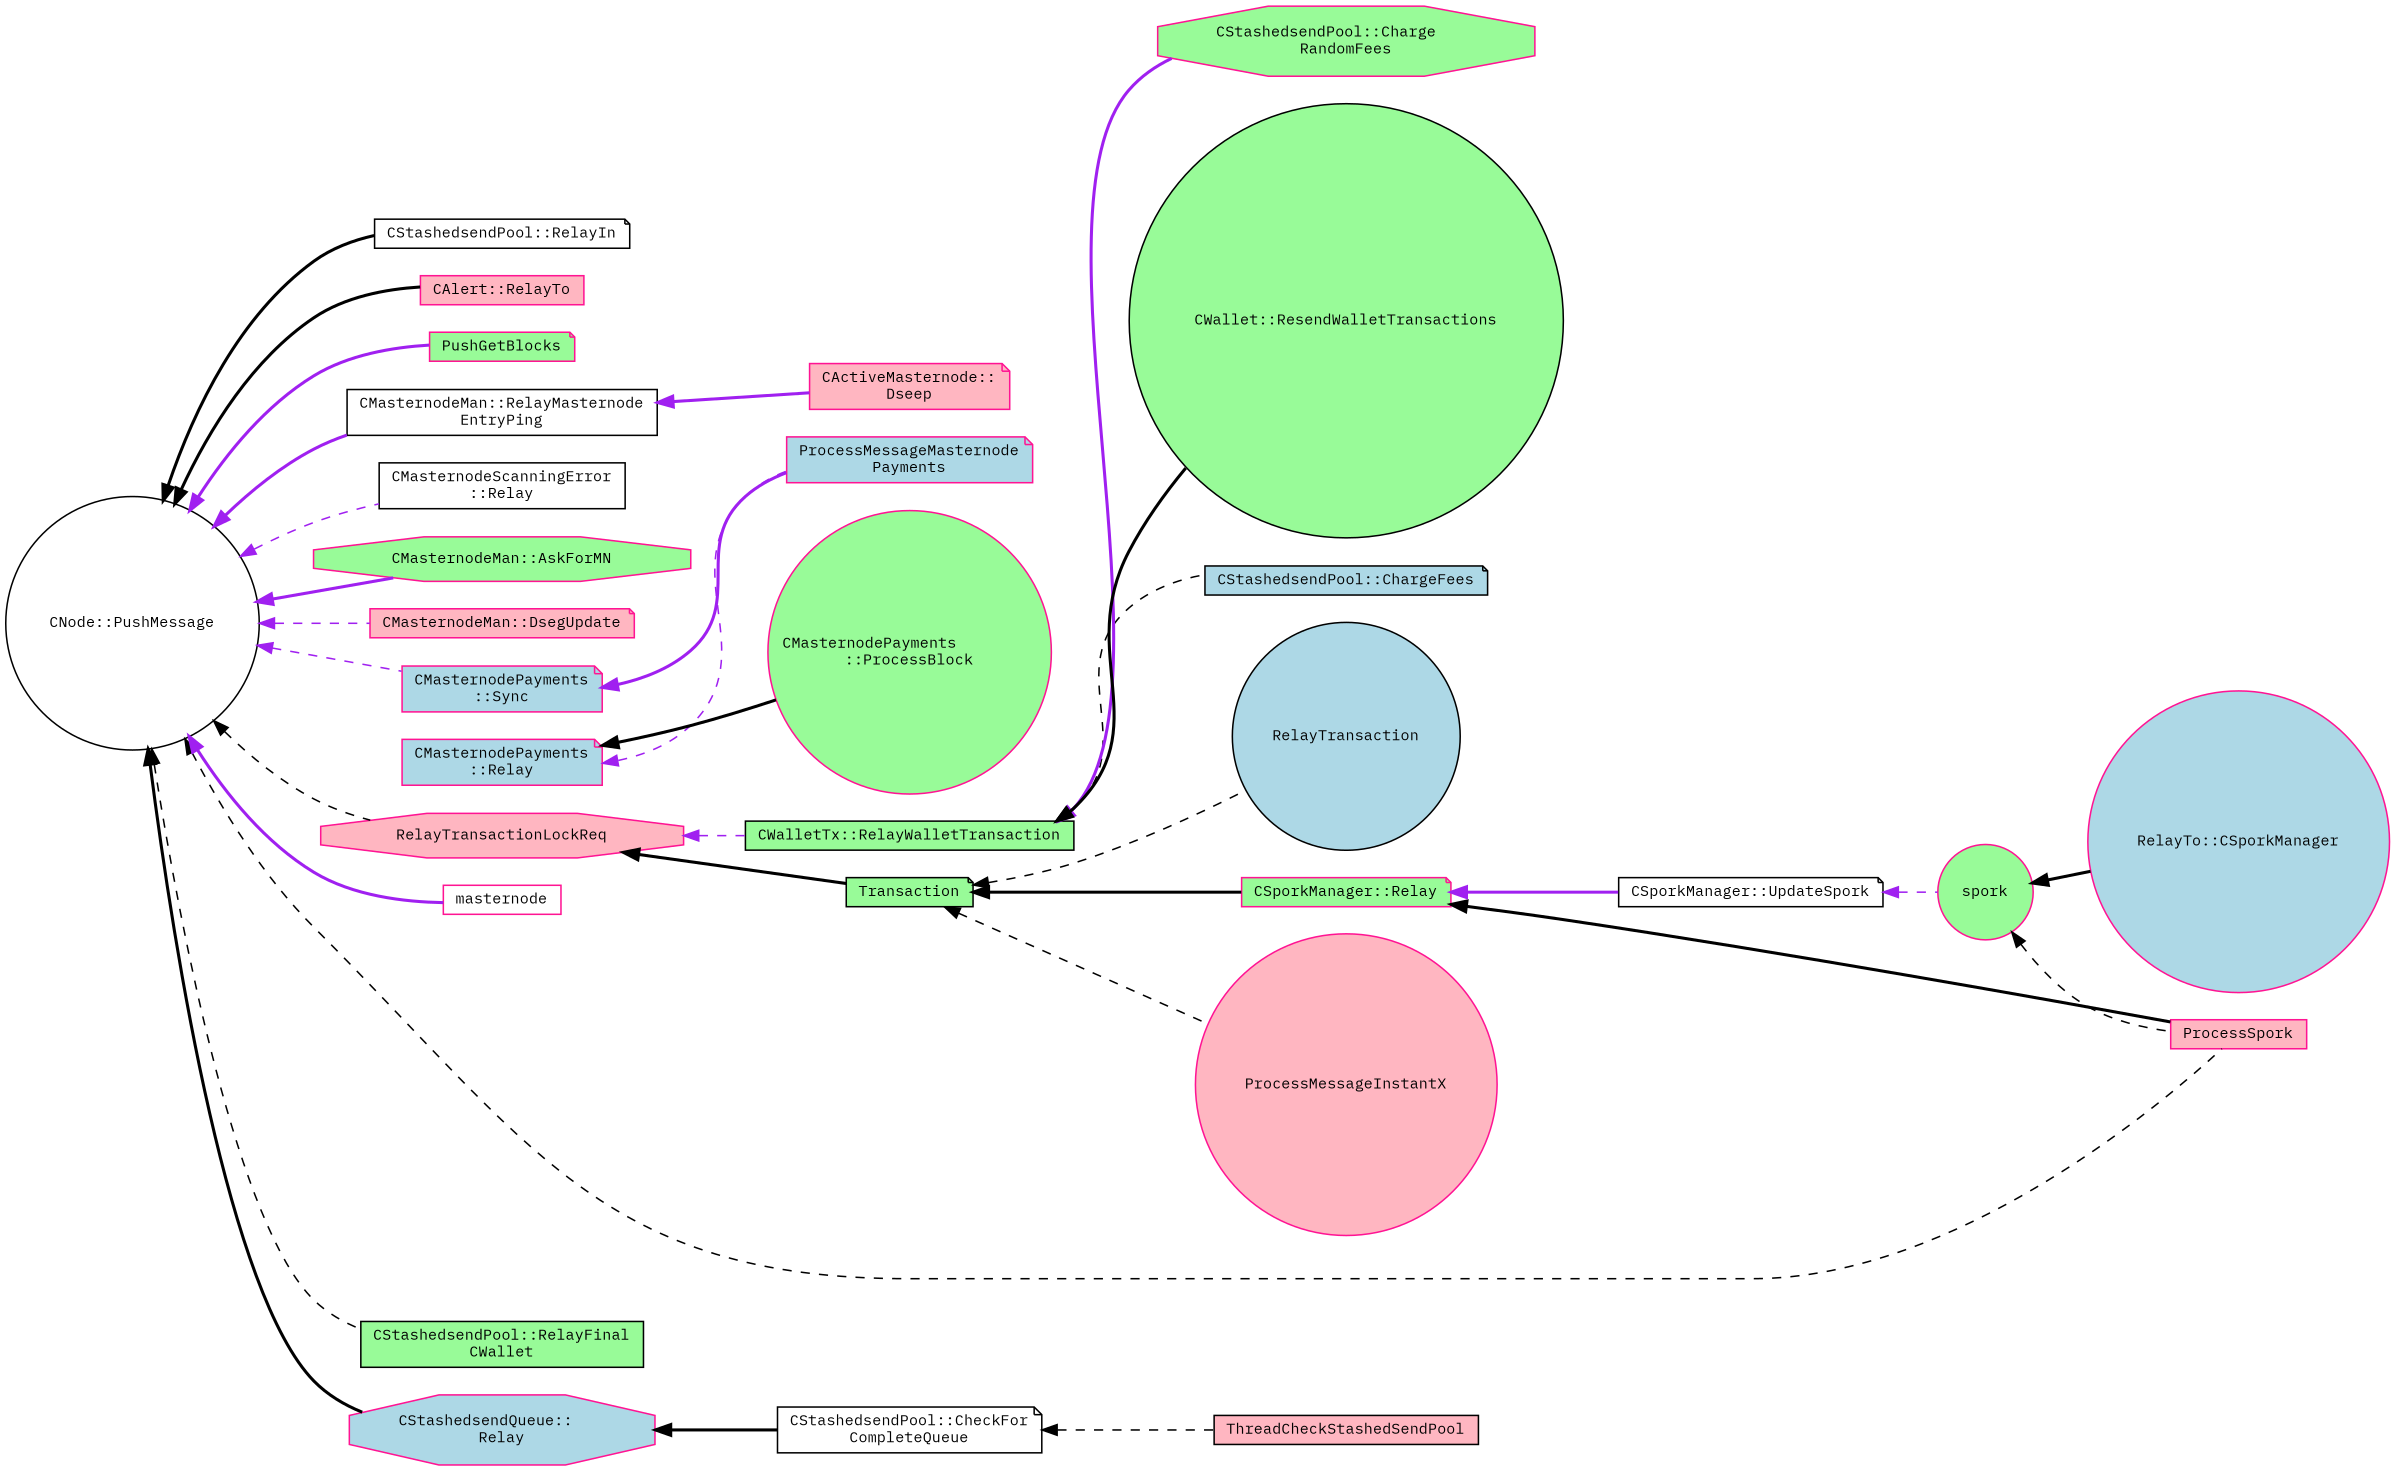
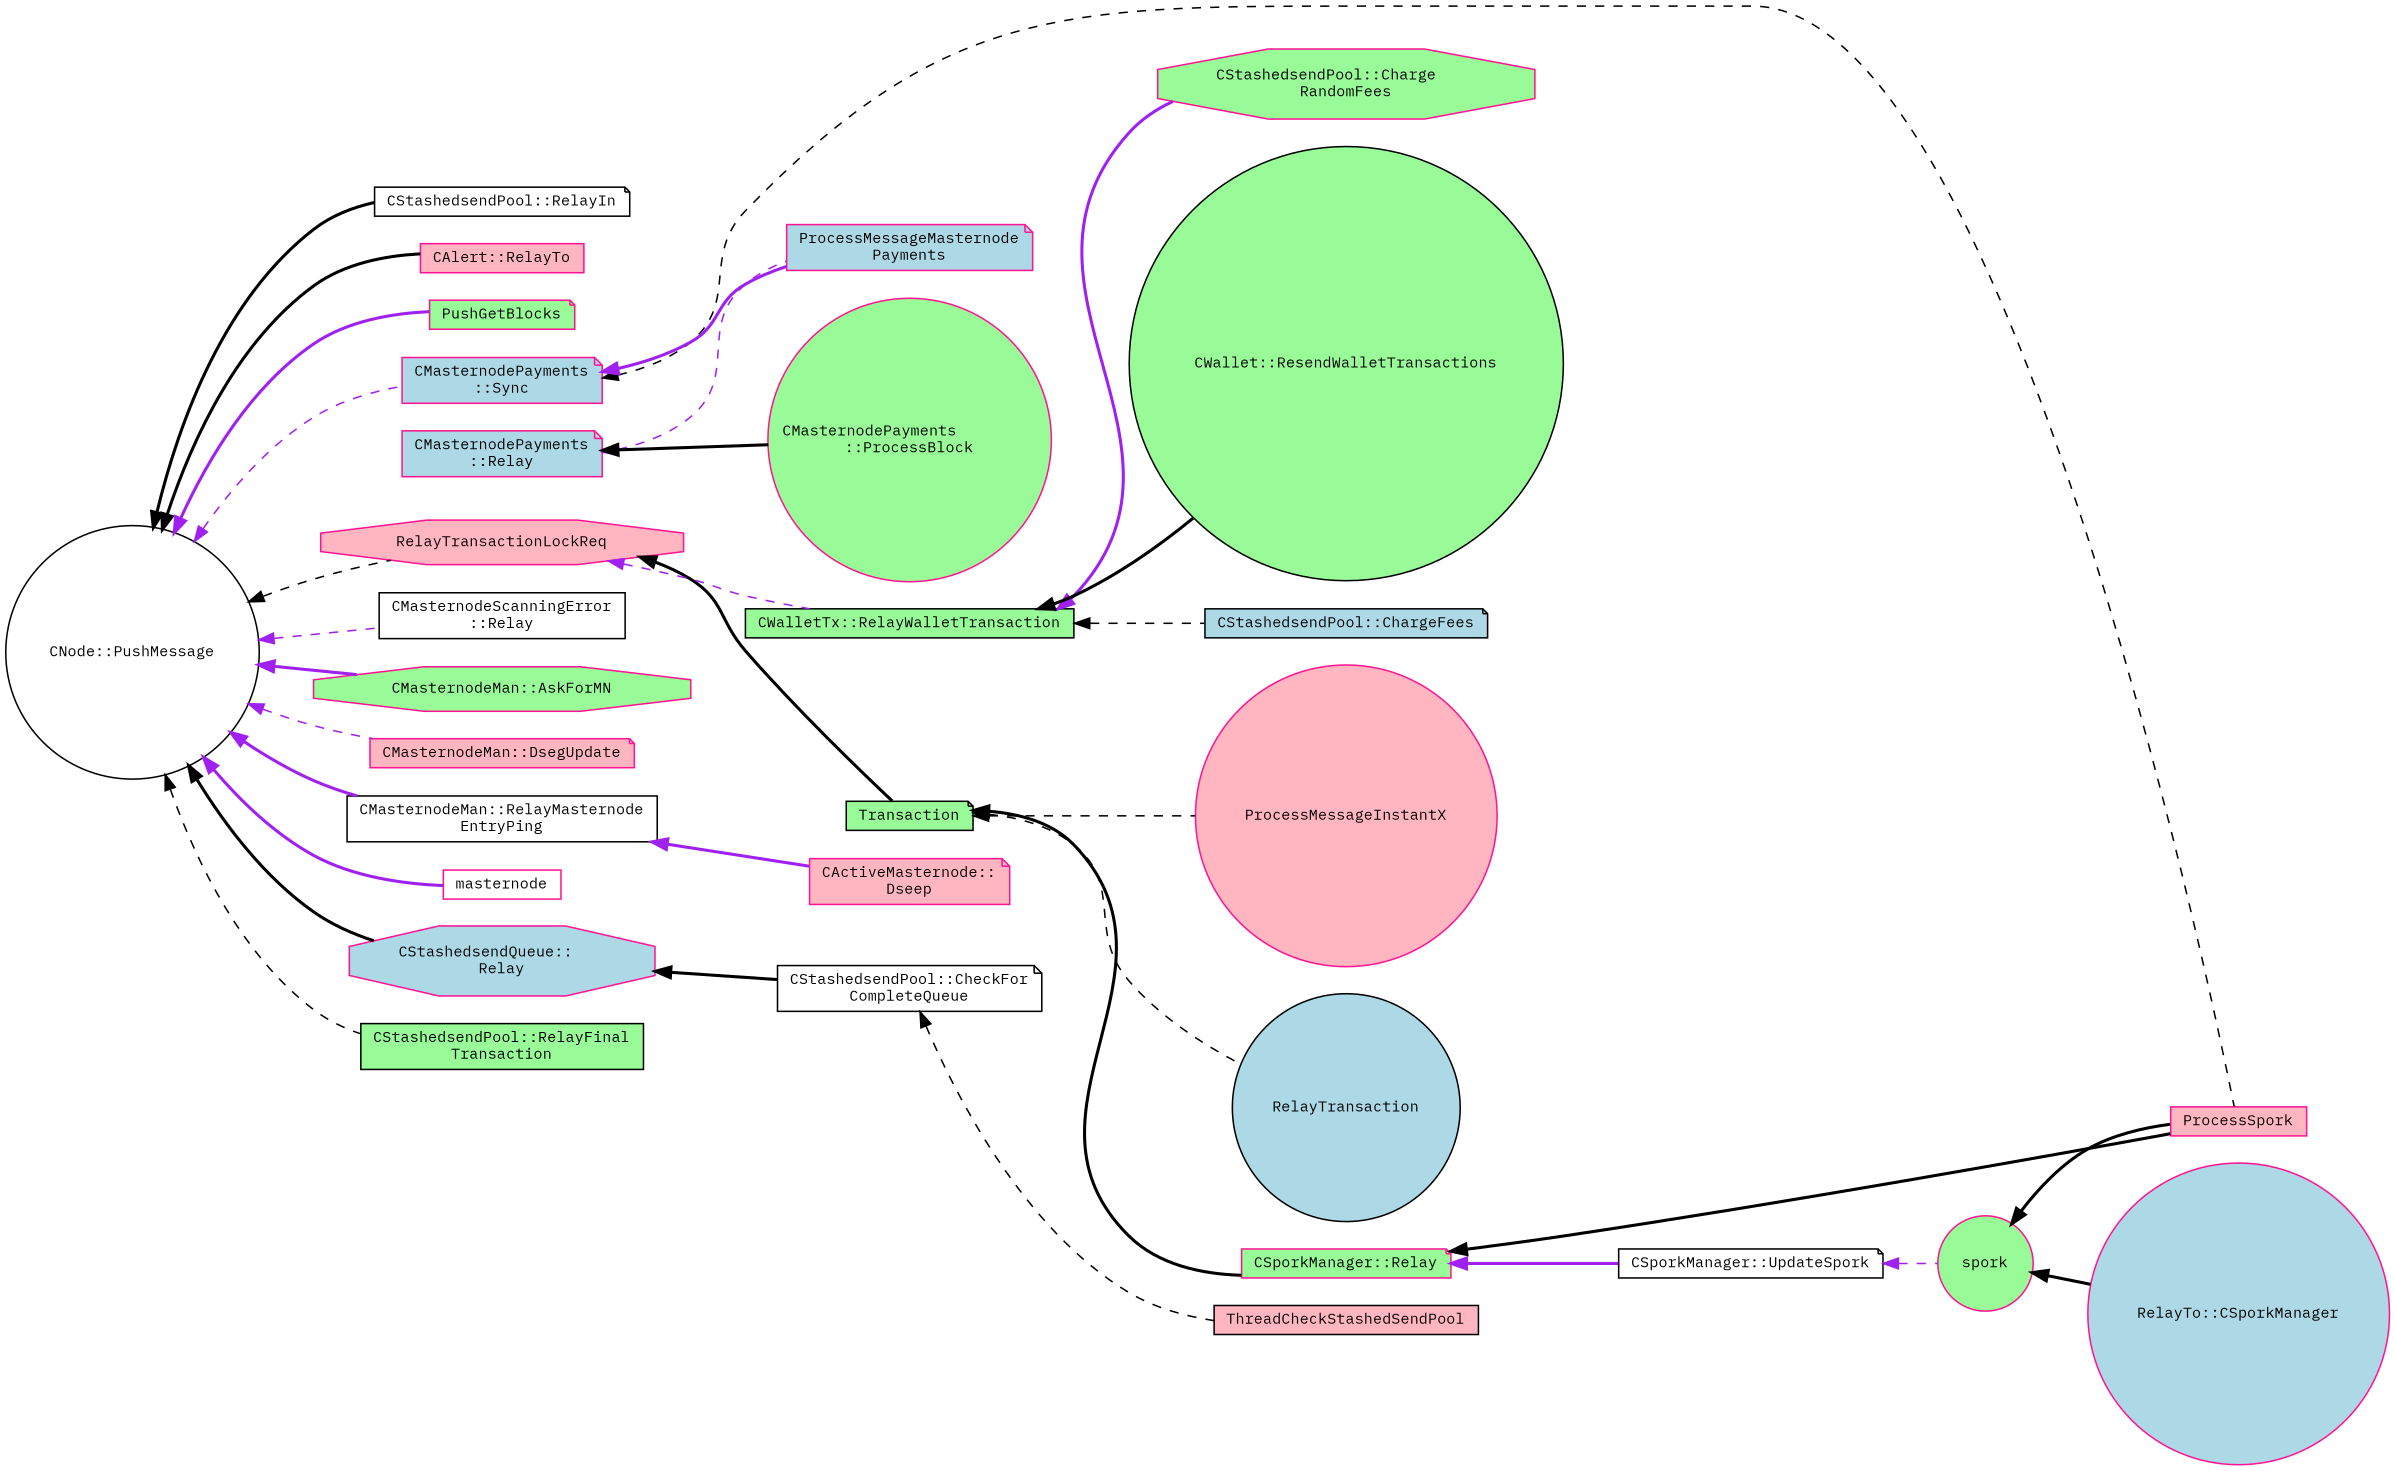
(2067, 992) -> (2067, 1163)
(1131, 1279) -> (1726, 6)
(502, 1344) -> (502, 1047)
